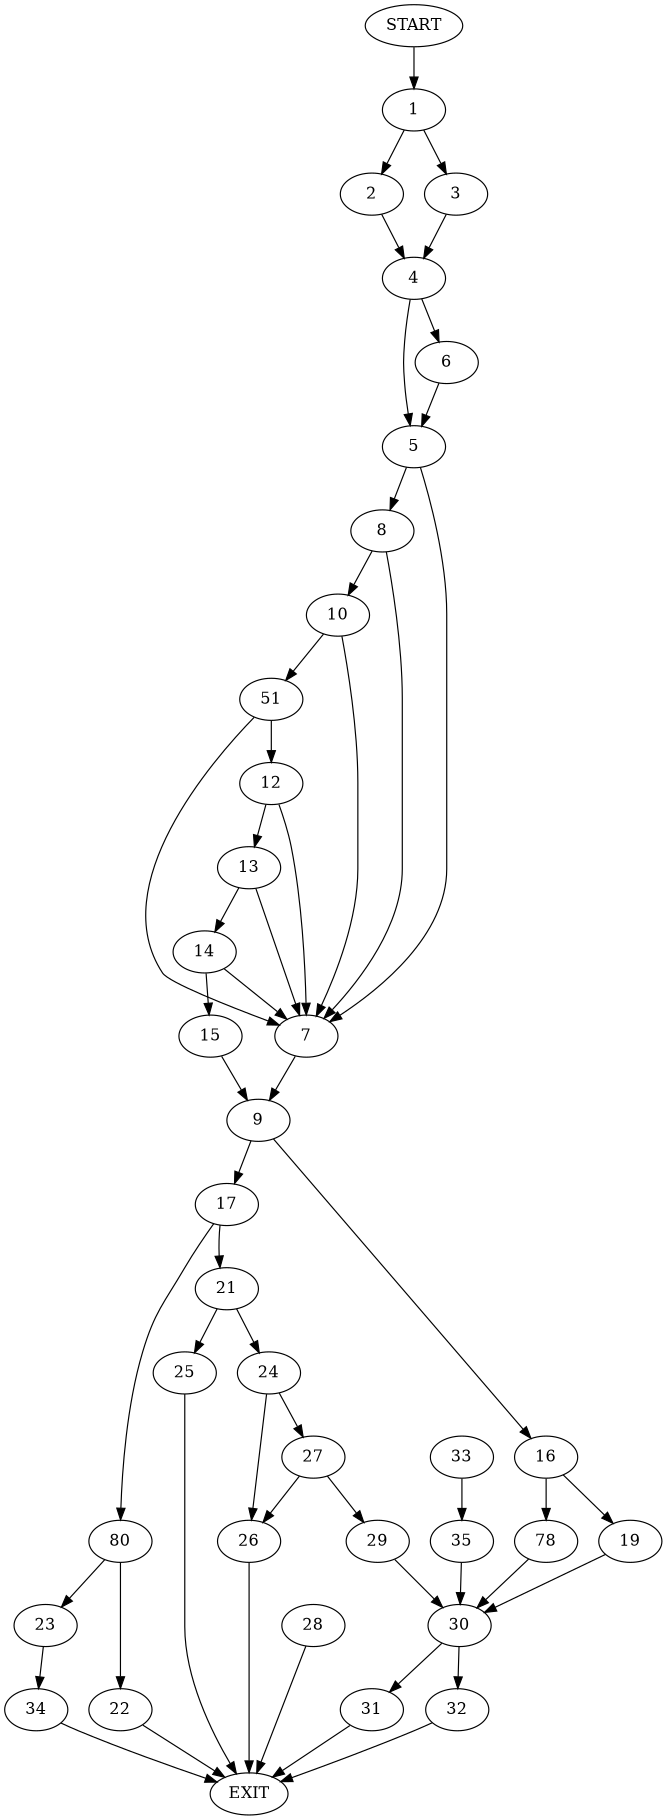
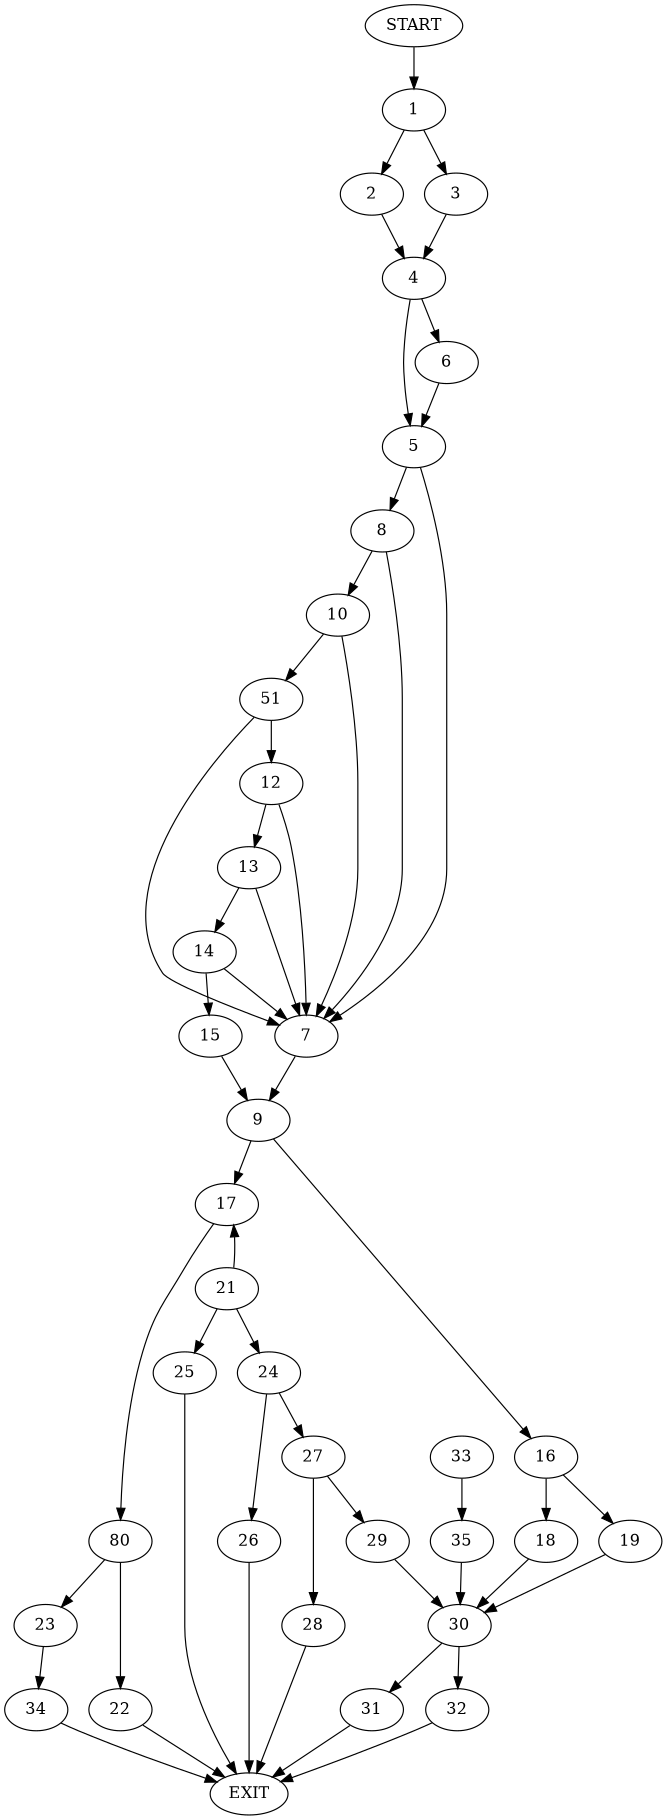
(219, 1241) -> (235, 1252)
(285, 1495) -> (313, 1535)
(546, 1541) -> (546, 1541)
